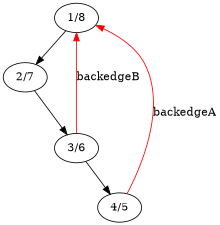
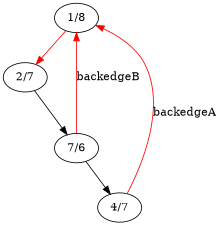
(54, 45) -> (54, 45)
(77, 148) -> (77, 148)
(120, 208) -> (120, 208)
